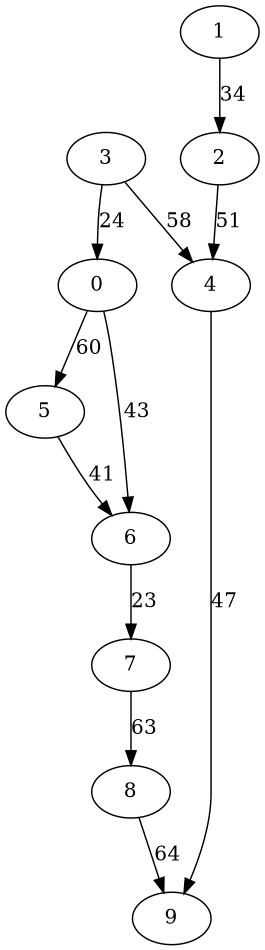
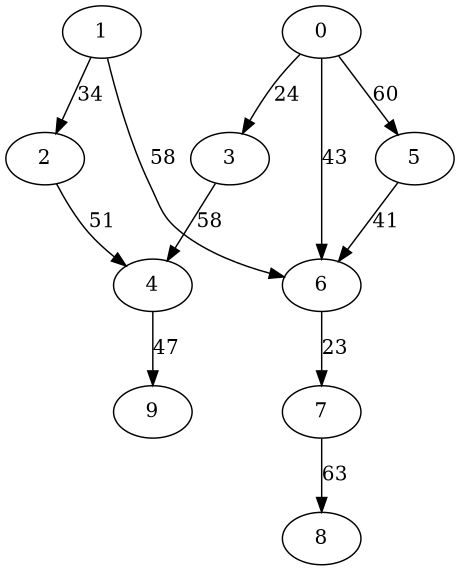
none -> (155, 195)
(99, 214) -> (273, 86)
(149, 848) -> none
